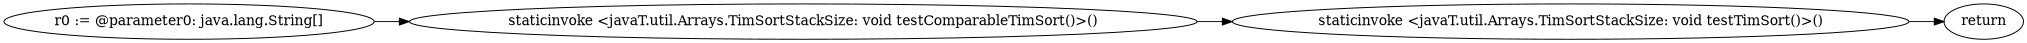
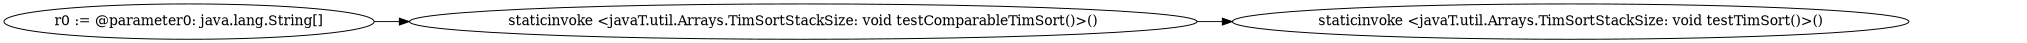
(1984, 22) -> none
